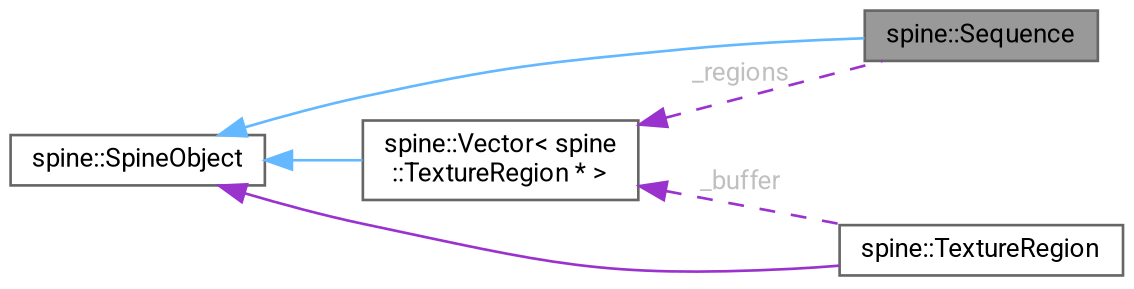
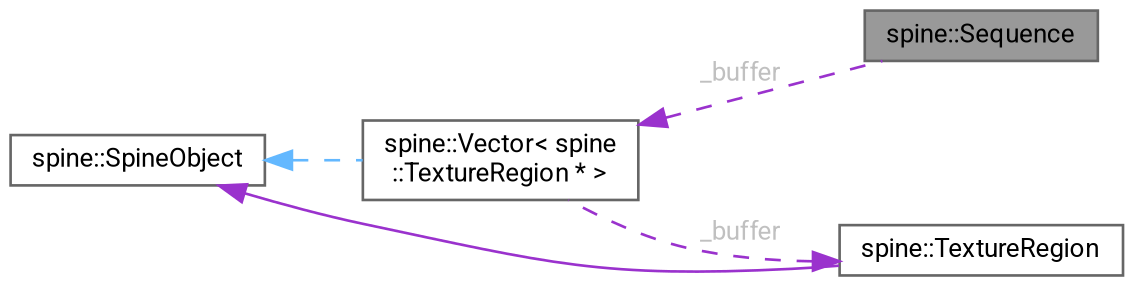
(552, 63) -> none
(739, 74) -> (739, 74)
(328, 160) -> (328, 160)
(756, 208) -> (686, 248)
